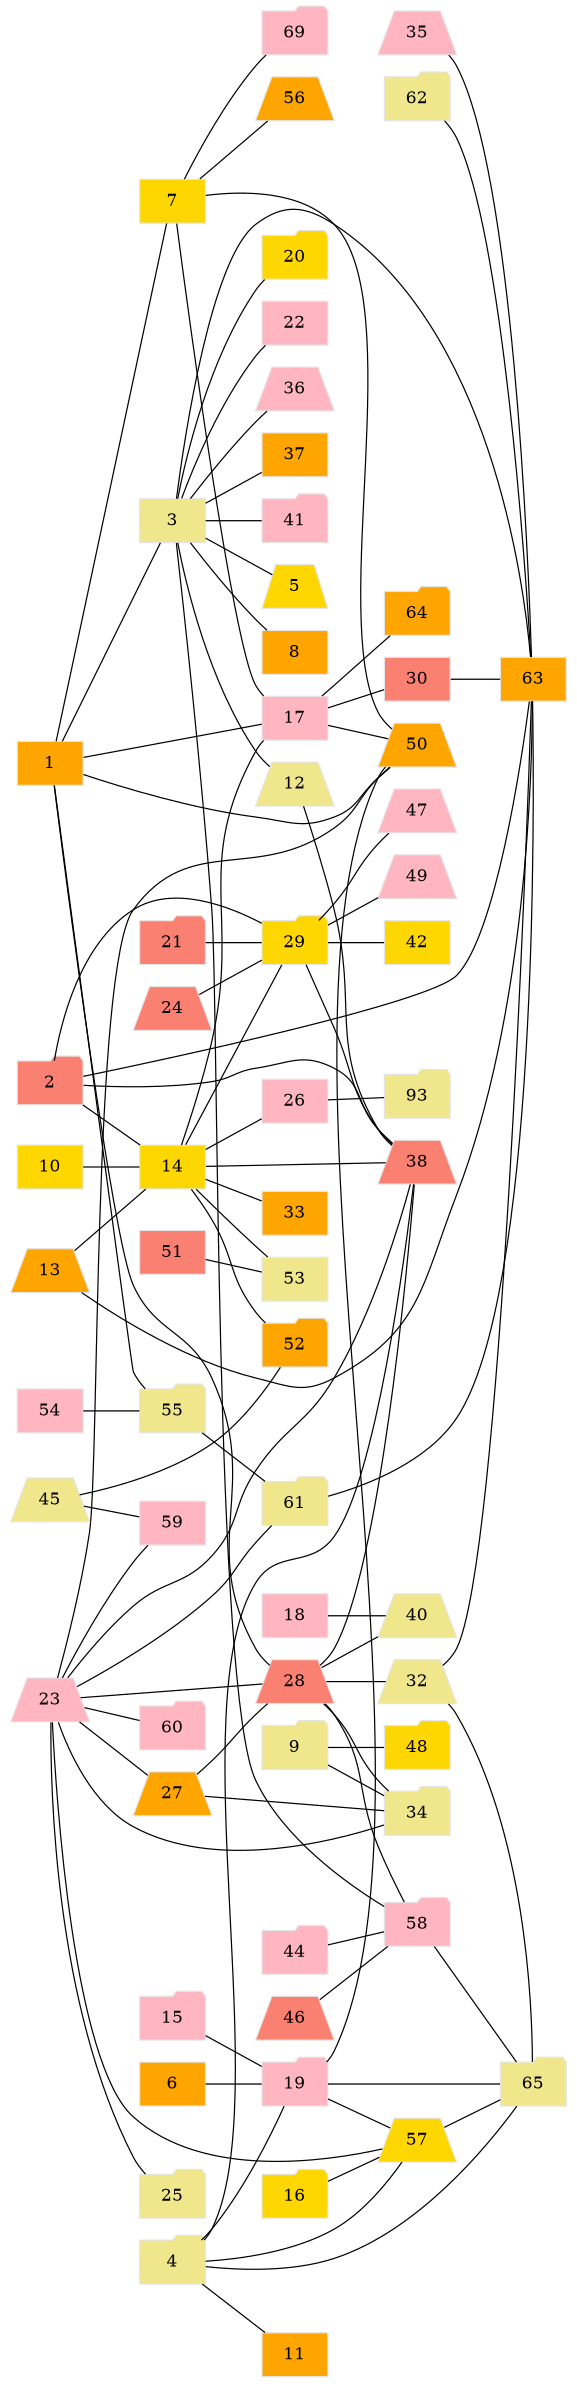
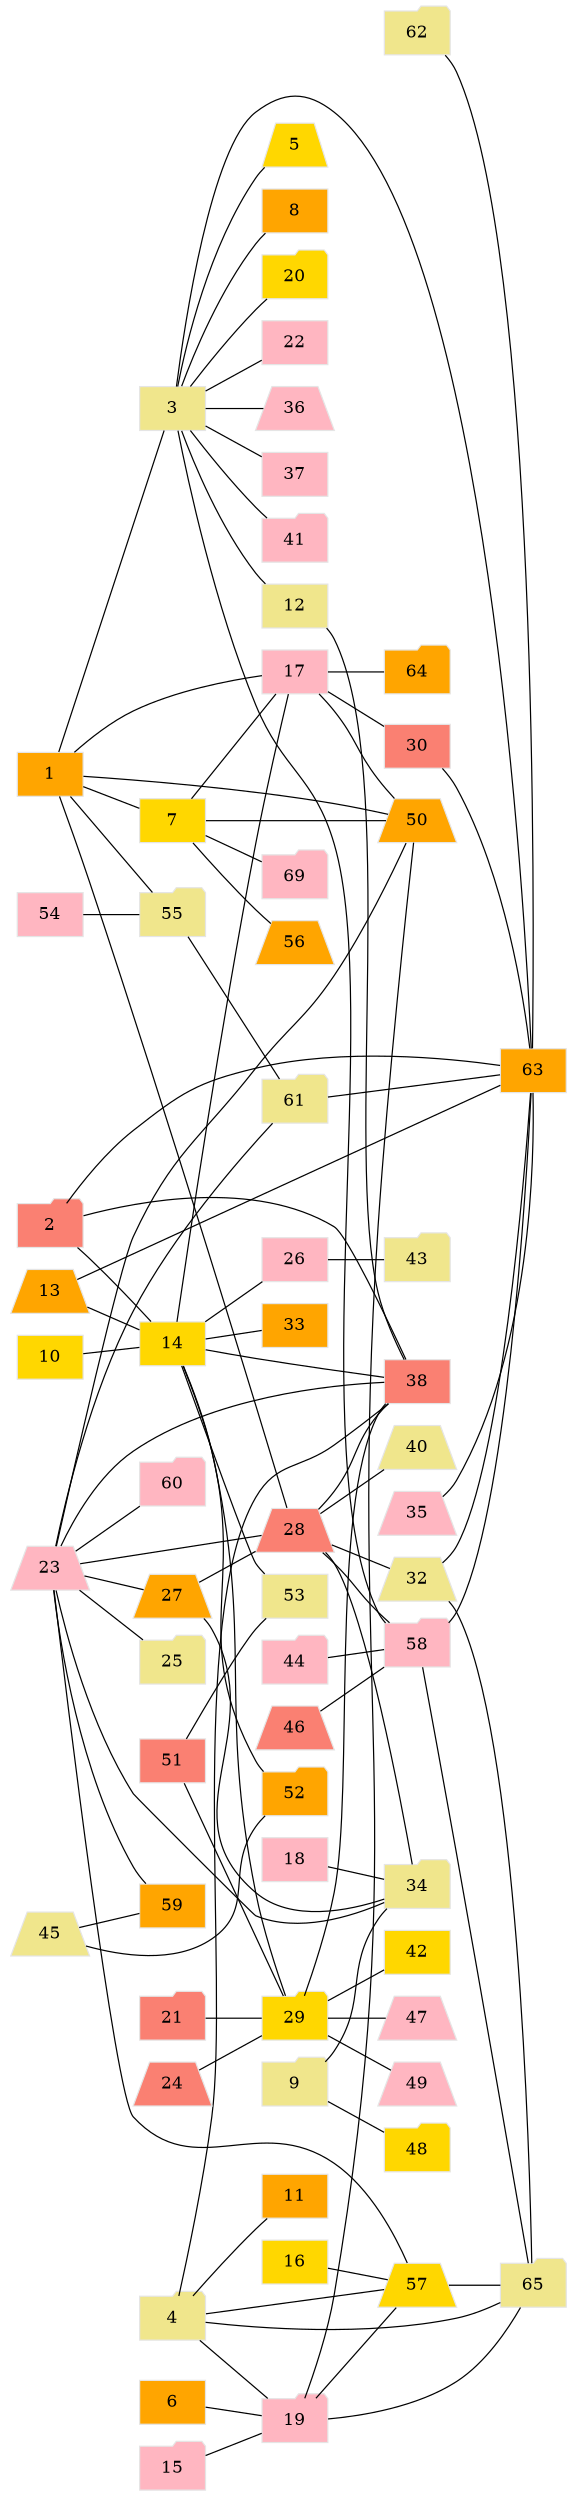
(295, 455) -> (295, 474)
(295, 784) -> (295, 606)
(118, 922) -> (229, 1879)
(417, 1096) -> (417, 1260)
(417, 1162) -> (417, 1382)
none -> (508, 1375)
(173, 1523) -> (173, 1906)
(357, 1616) -> (356, 1873)
(295, 2196) -> (295, 2262)
